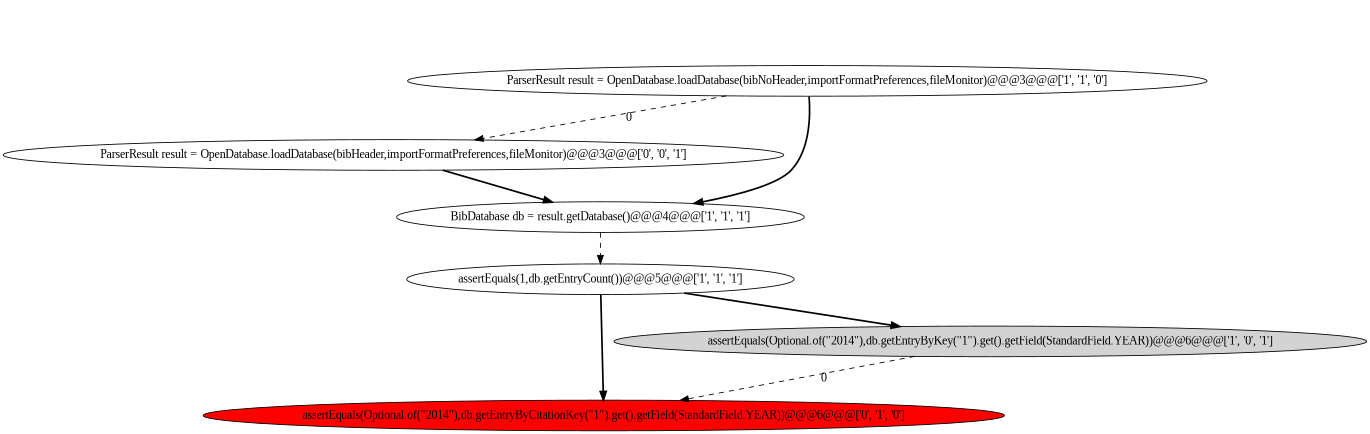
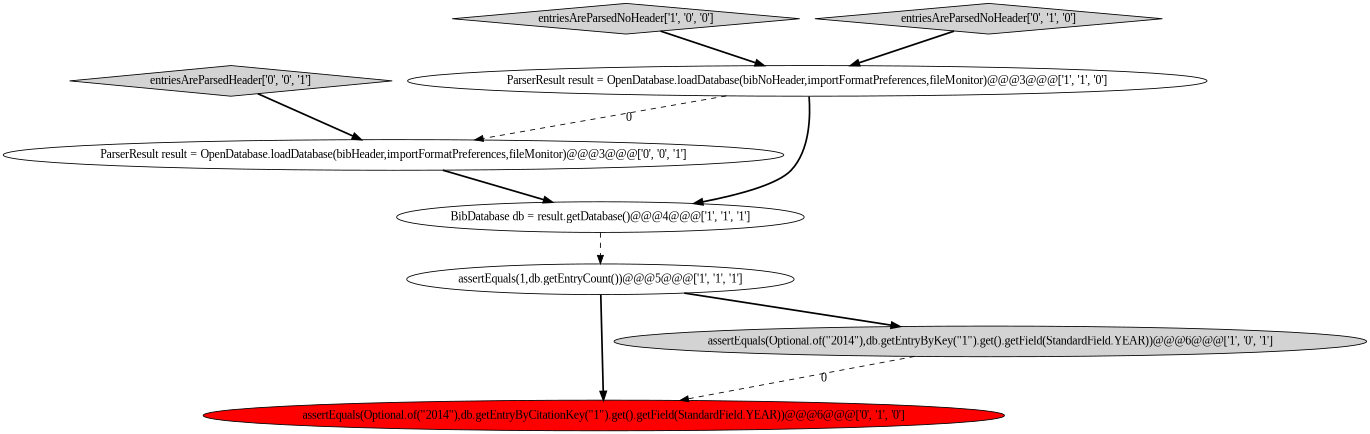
none -> (626, 19)
none -> (989, 19)
none -> (231, 81)
